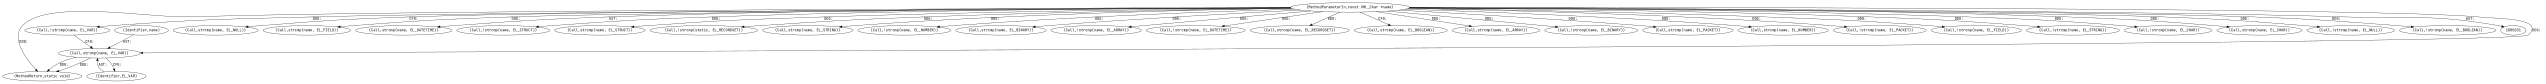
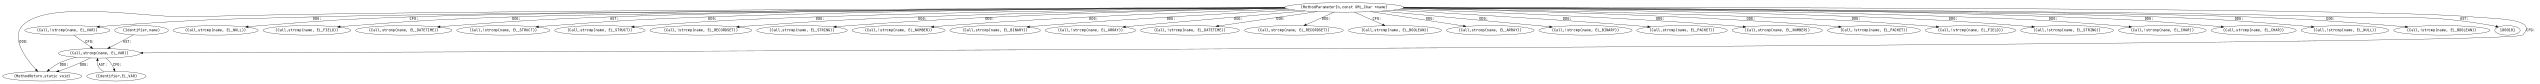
(704, 30) -> (701, 30)
(2538, 30) -> (2532, 30)
